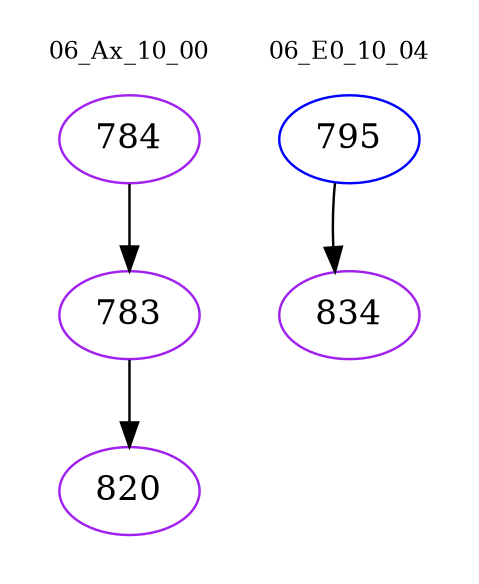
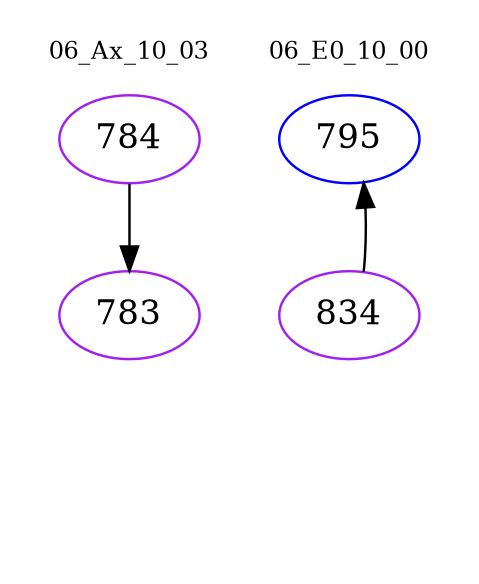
(129, 53) -> (129, 53)
(349, 53) -> (349, 53)
(333, 215) -> (366, 240)
(129, 491) -> none
